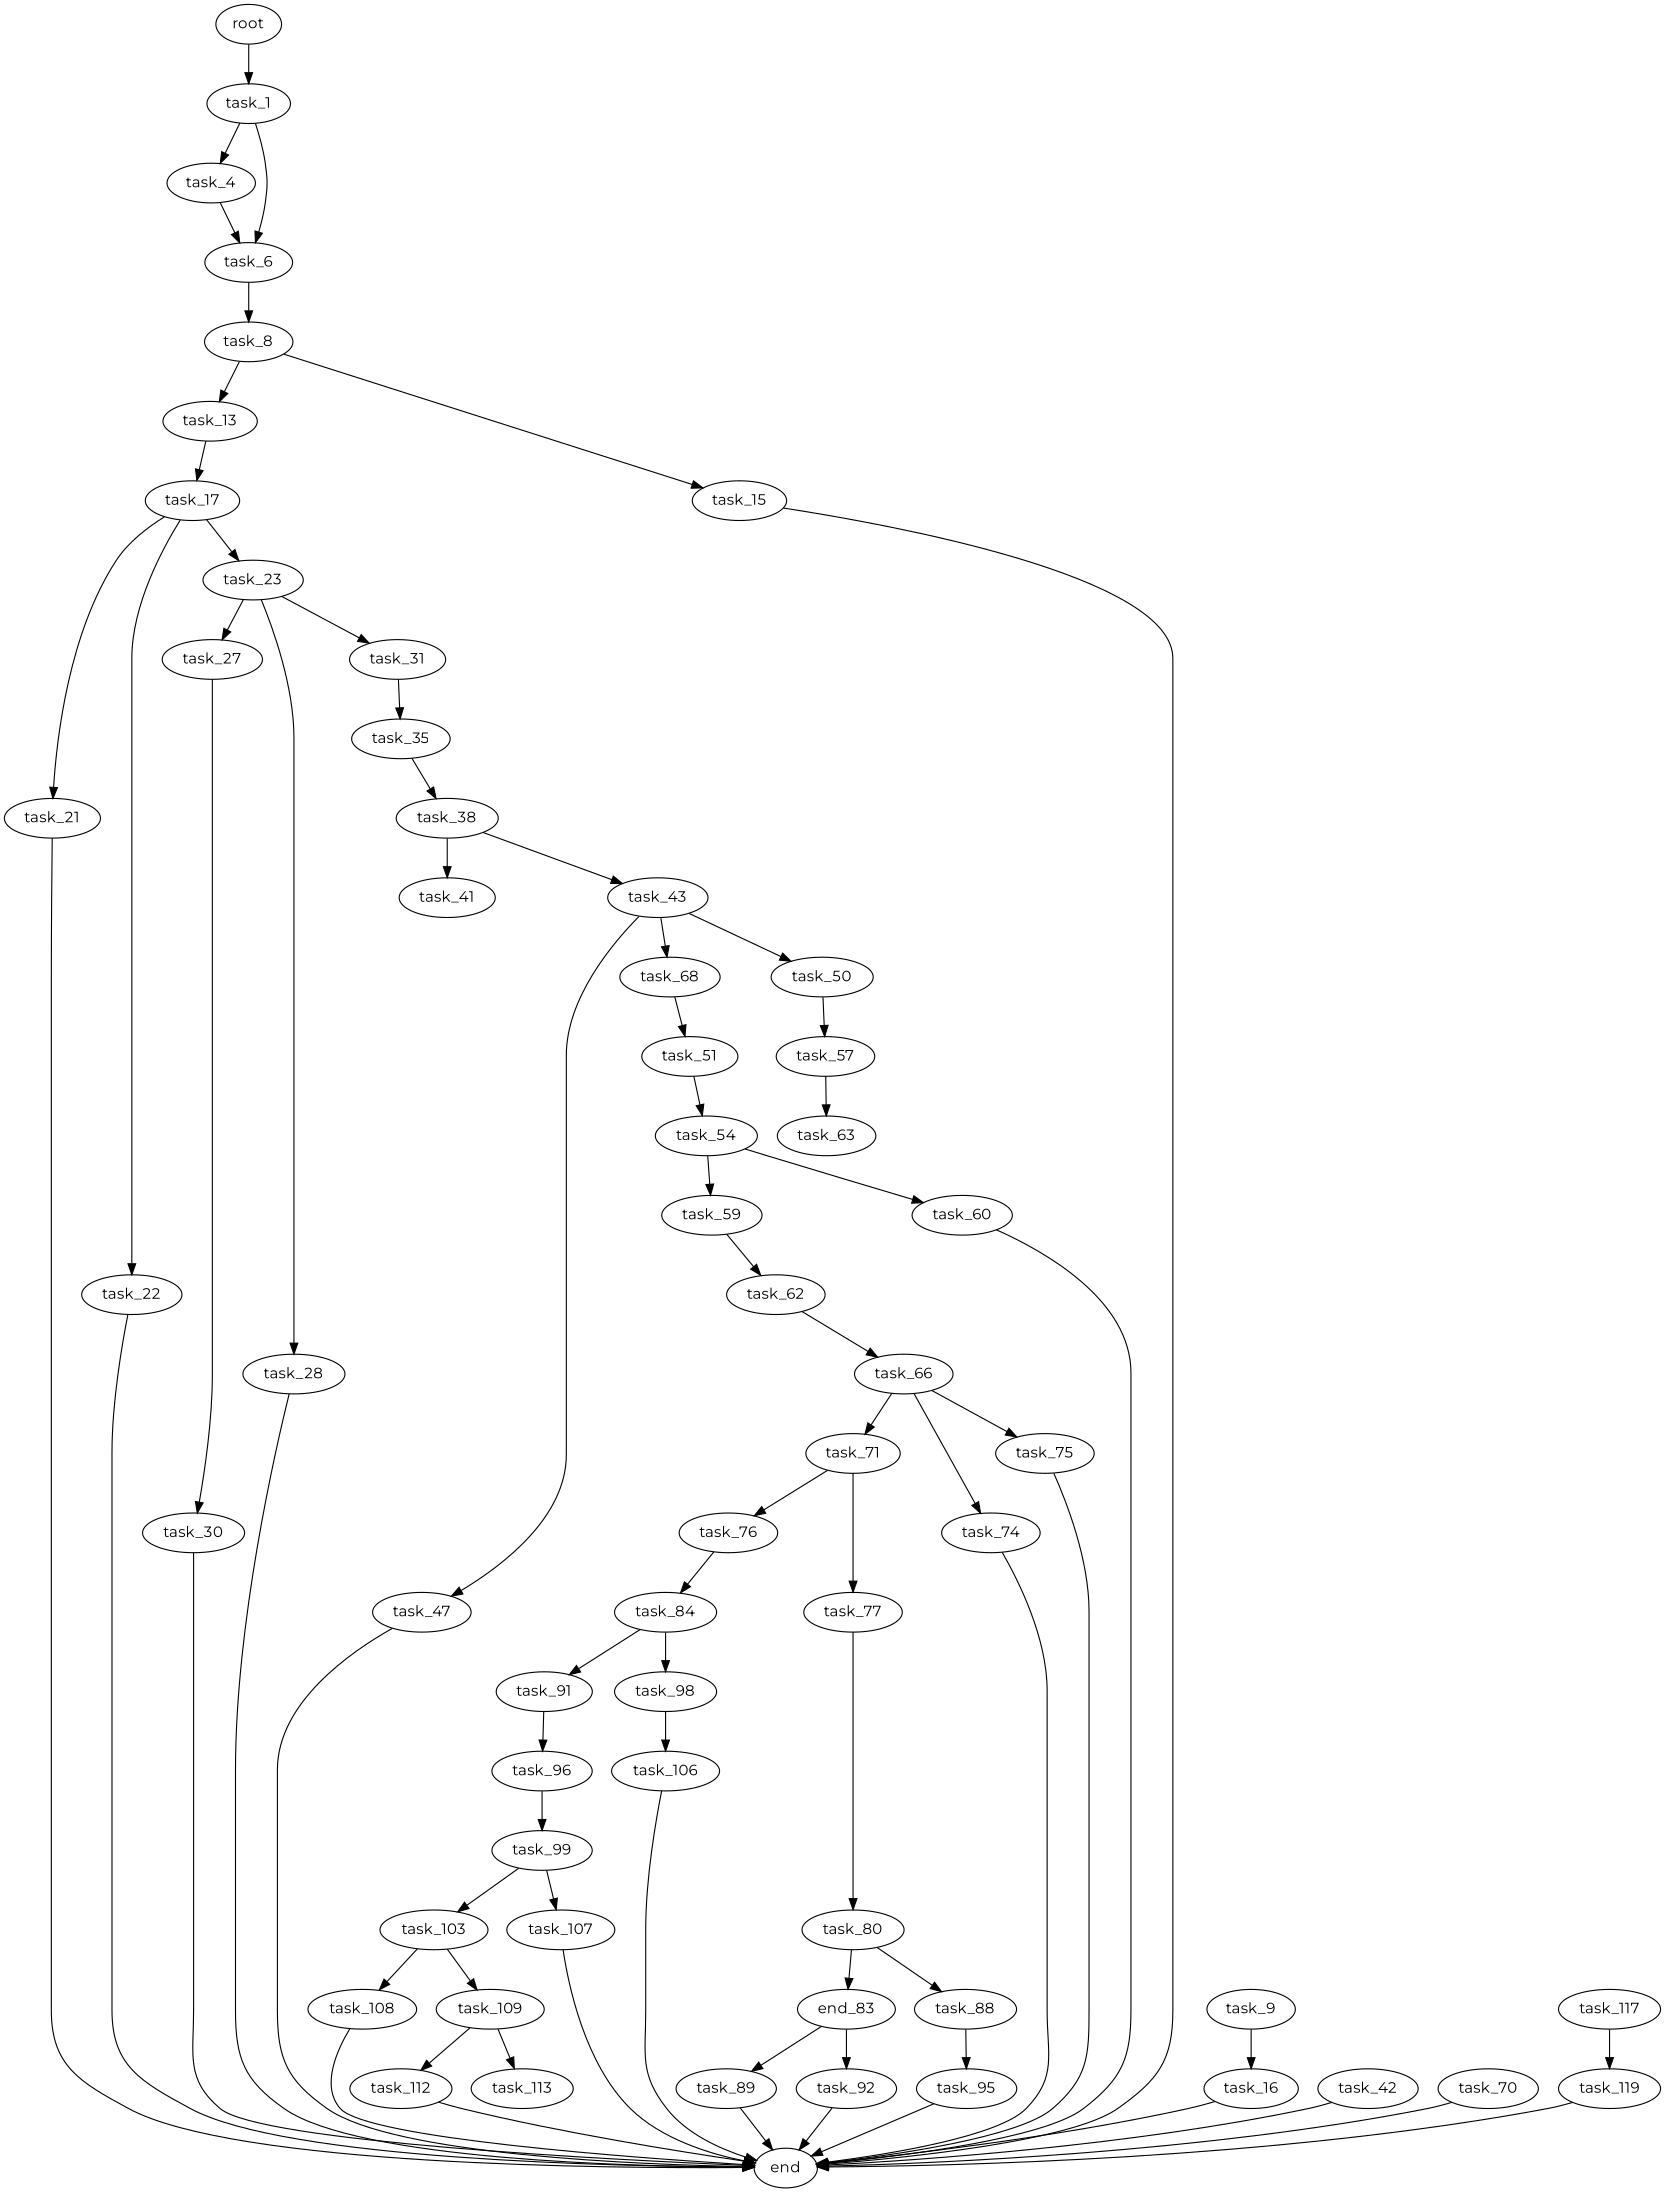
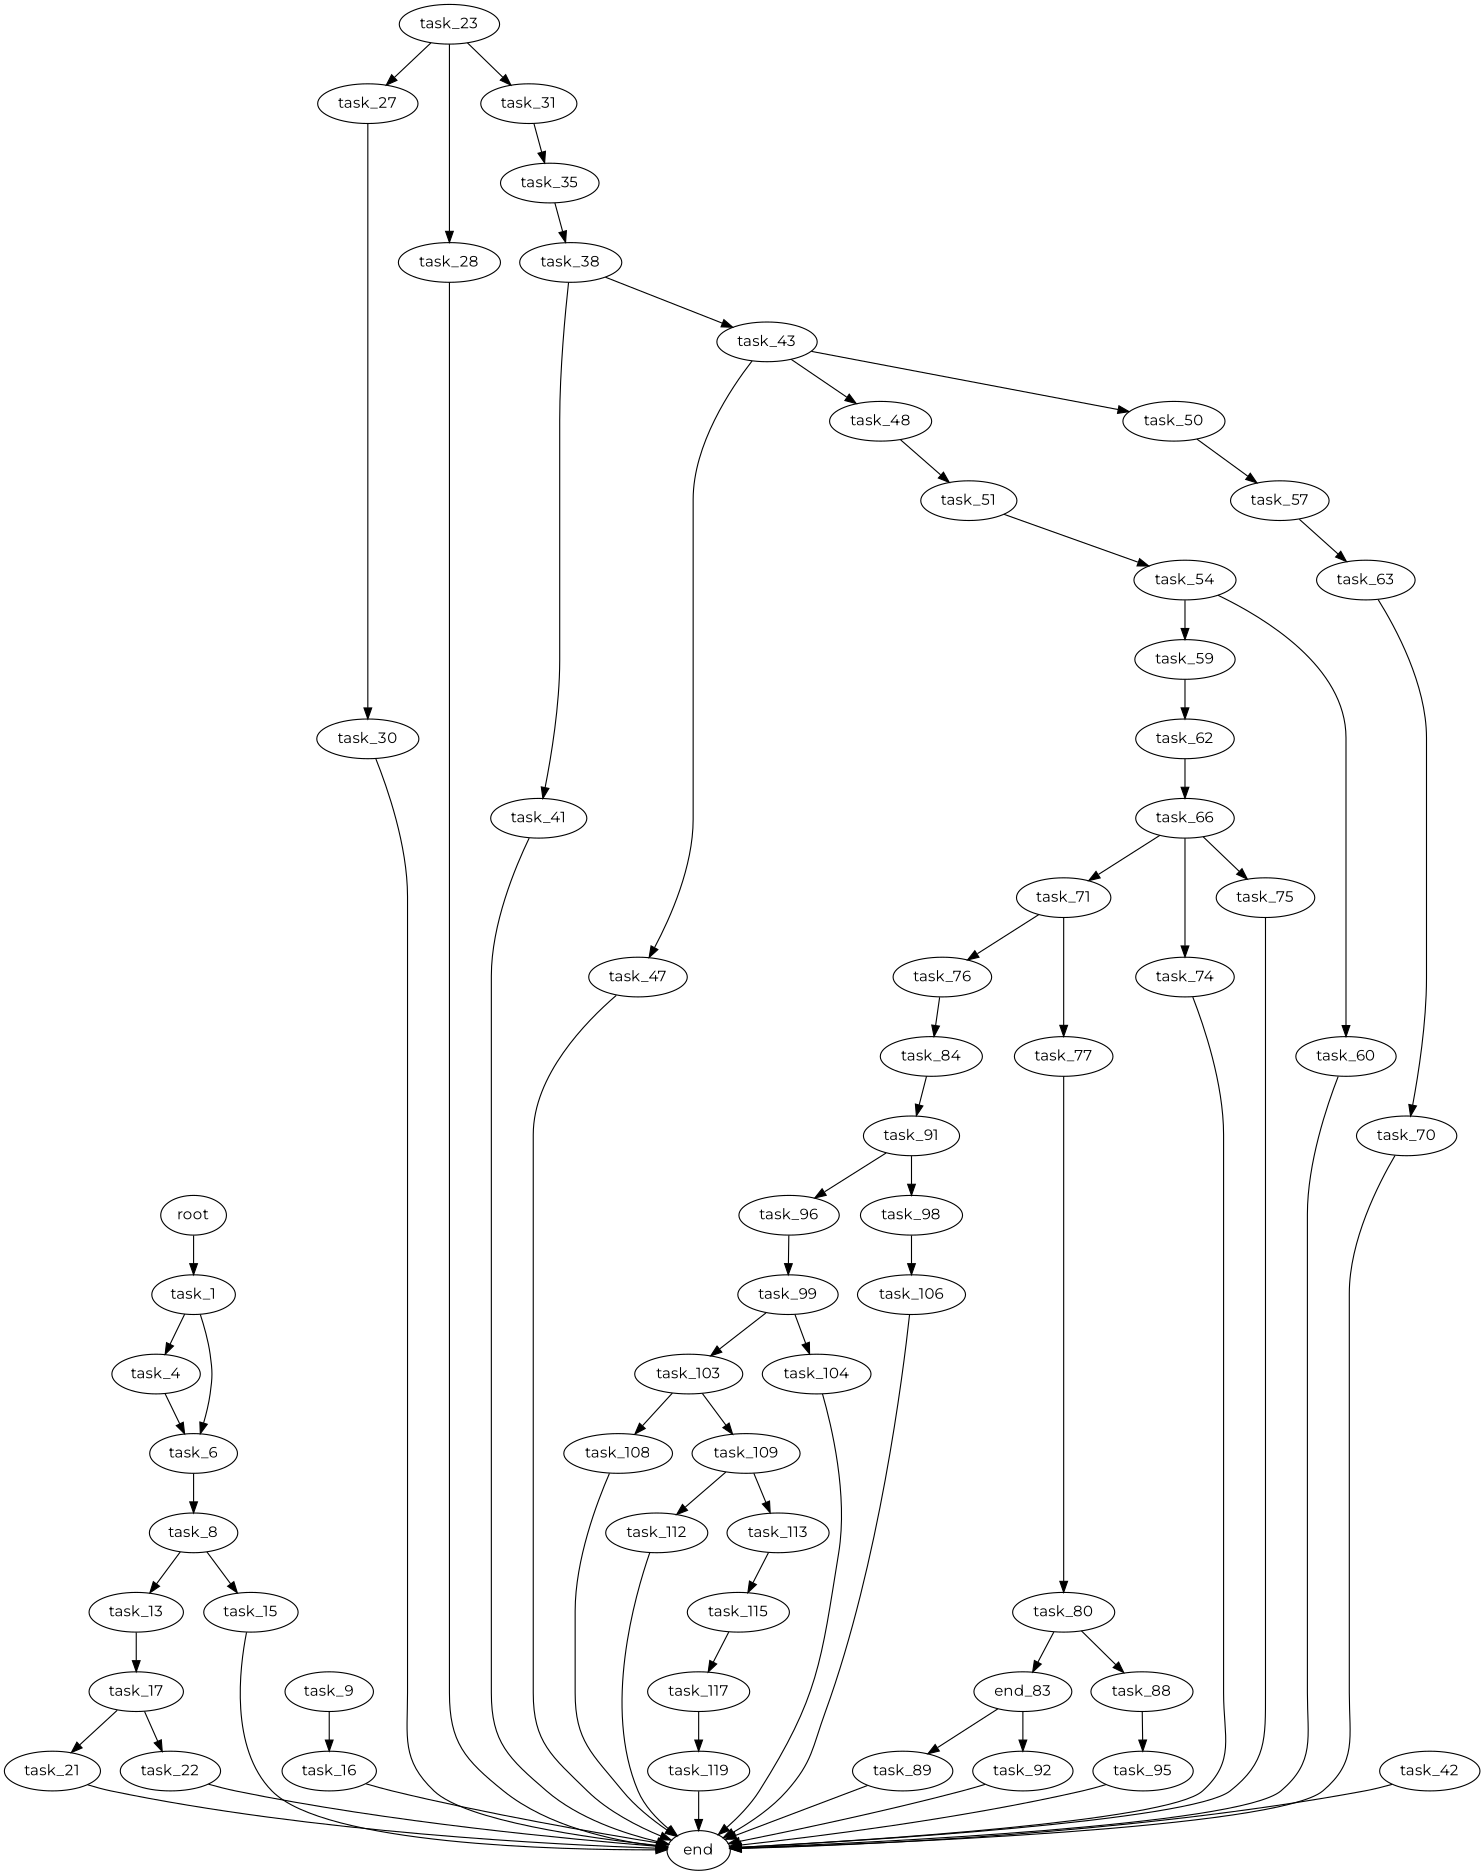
(219, 536) -> none
none -> (1426, 848)
(670, 977) -> (881, 421)
none -> (491, 1383)
none -> (738, 1612)
(666, 1647) -> (912, 1170)
(561, 1930) -> (817, 1374)
